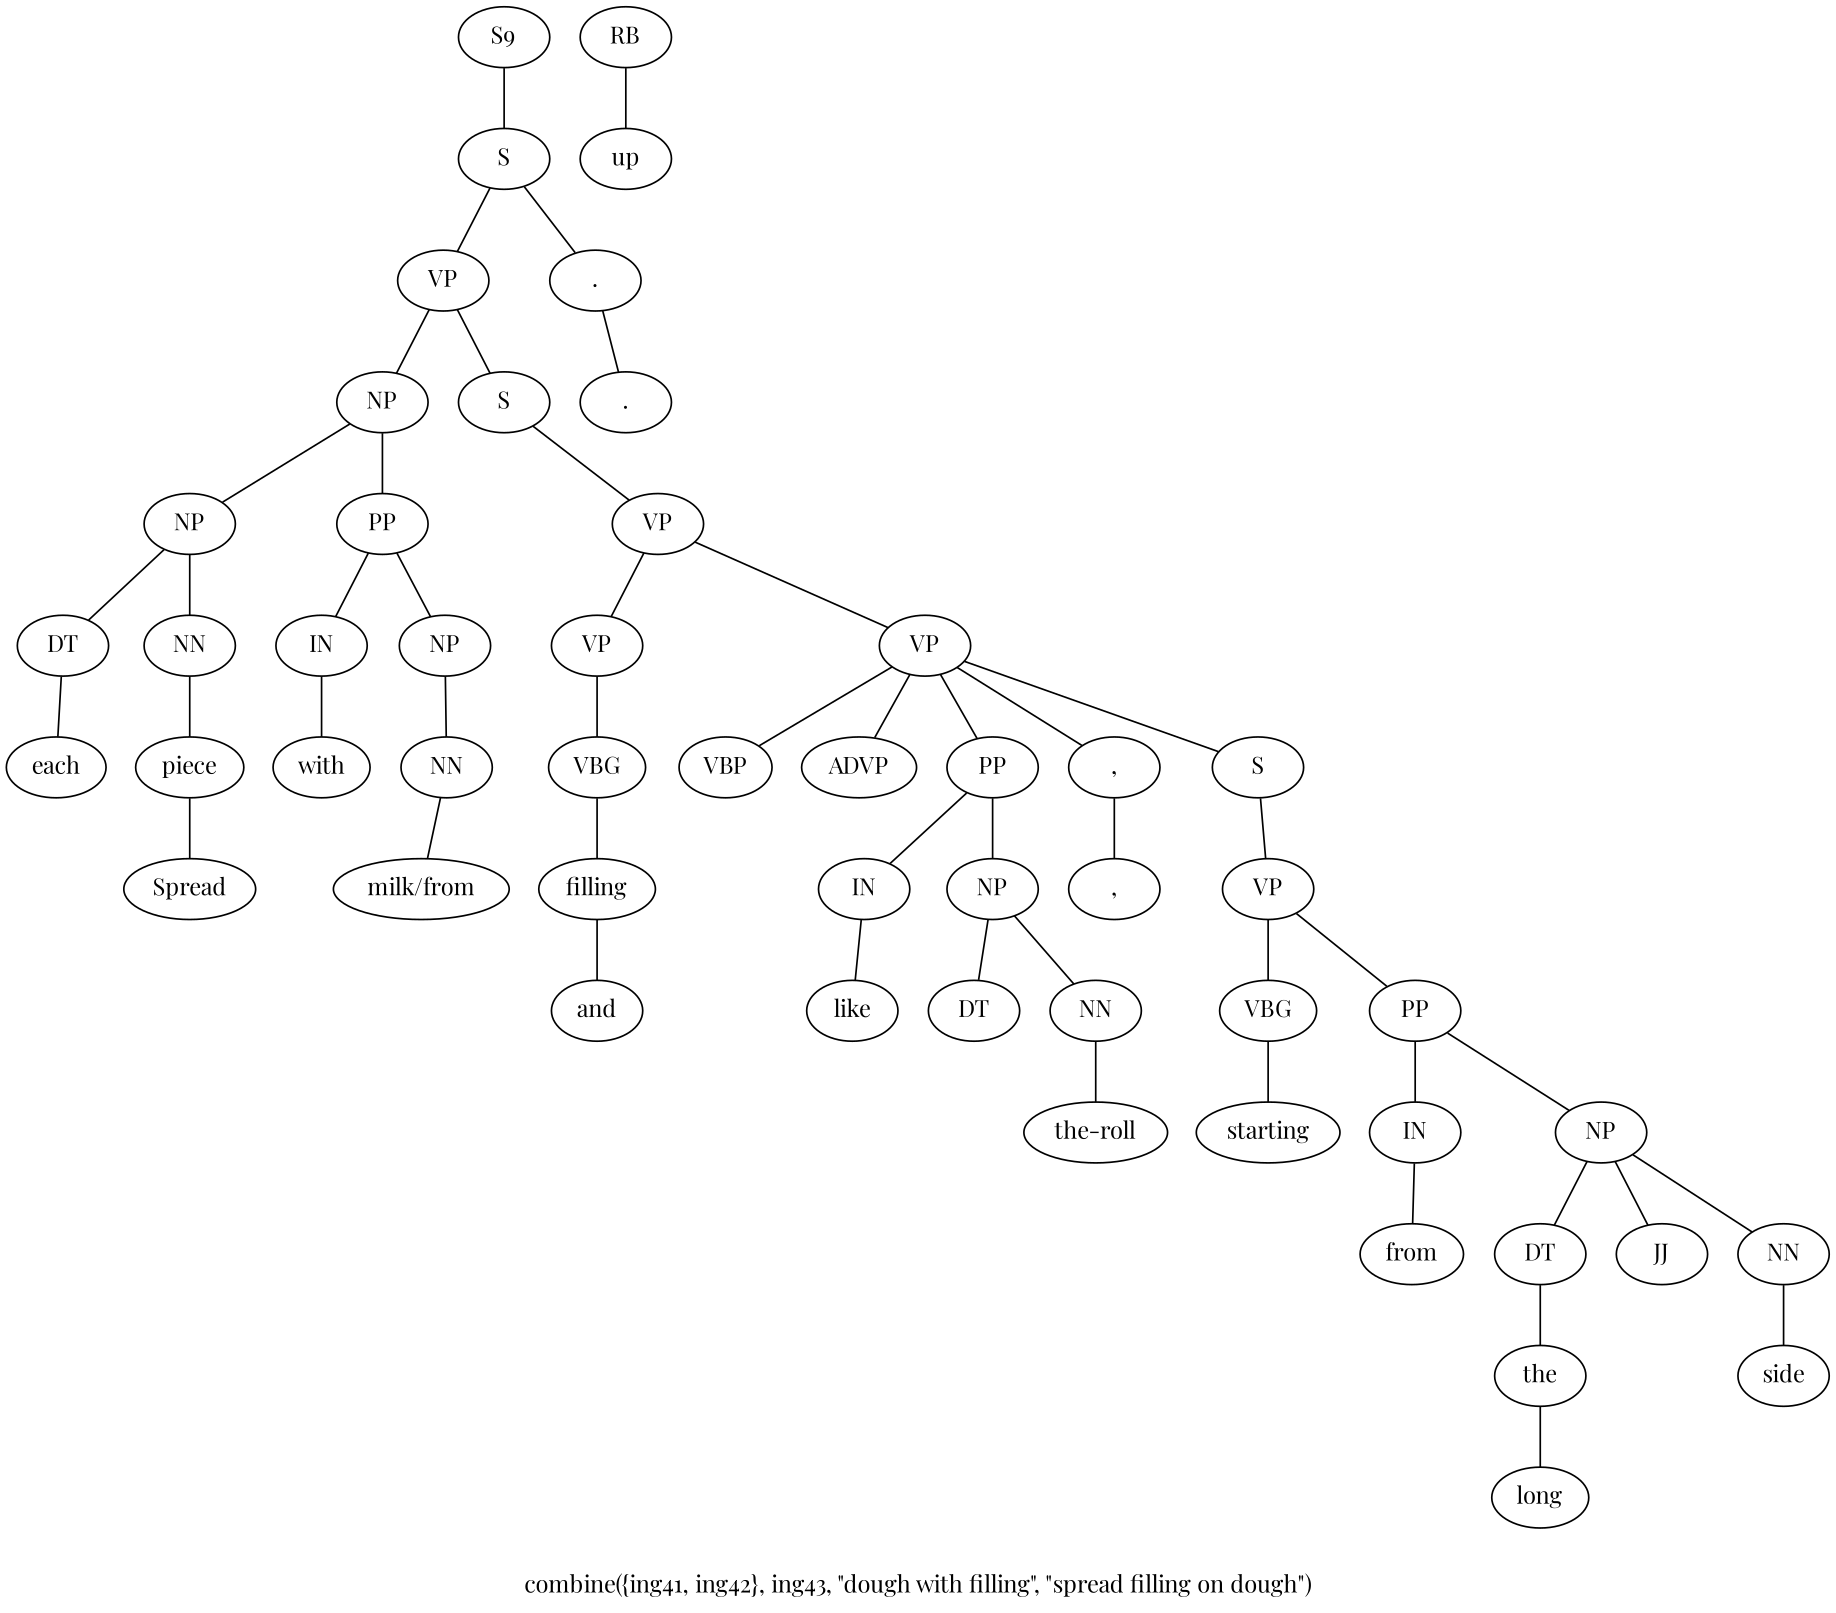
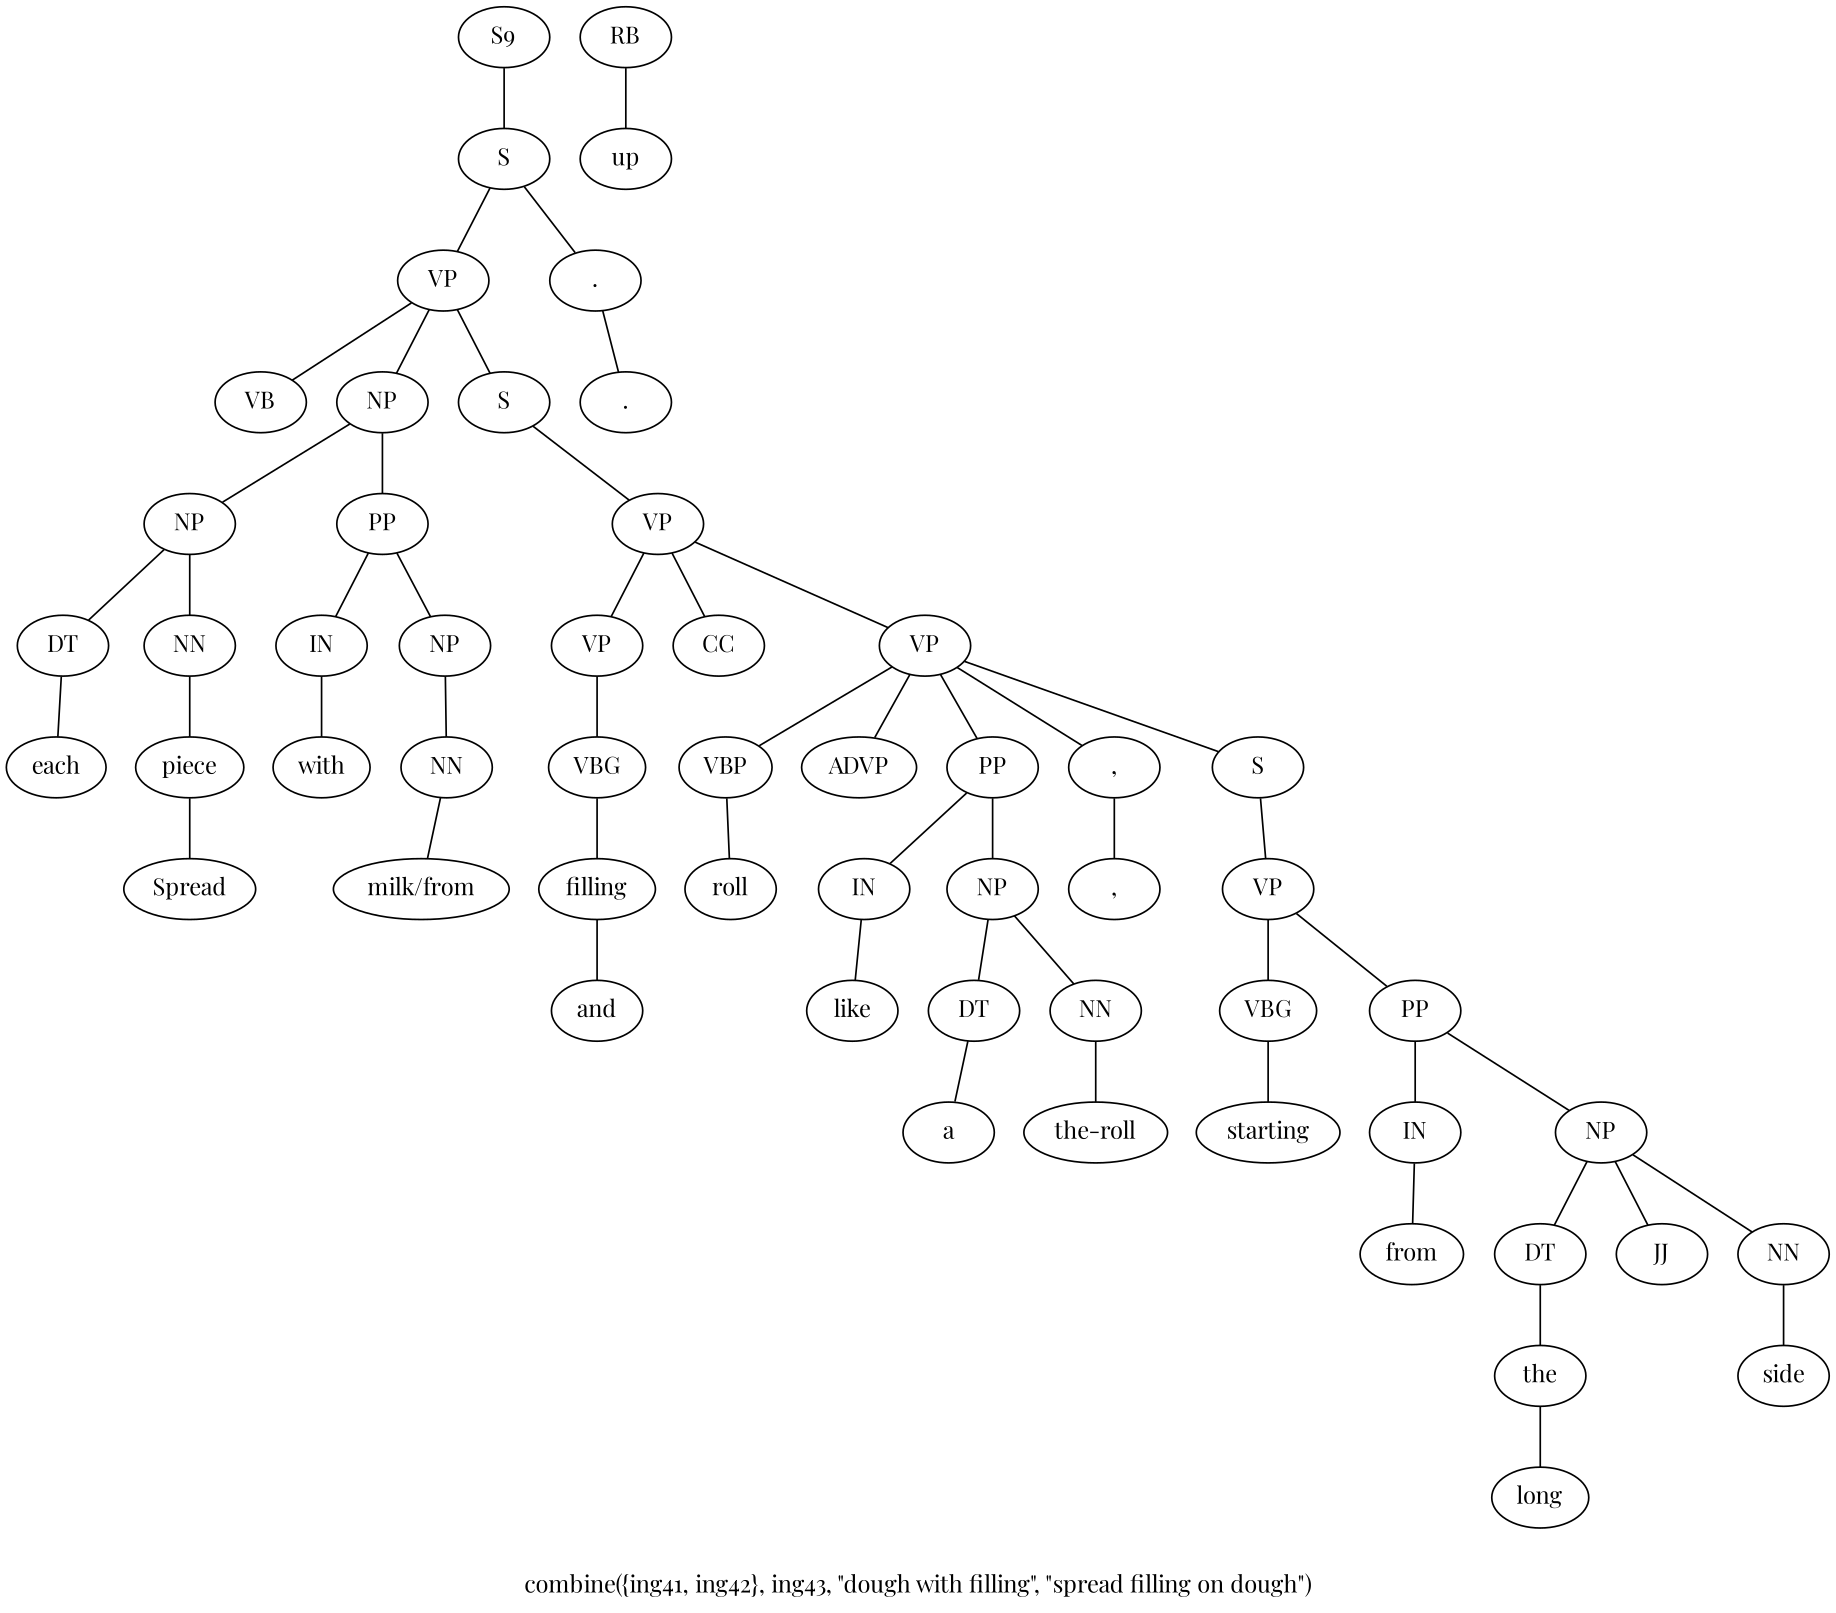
none -> (261, 402)
none -> (719, 646)
none -> (731, 889)
none -> (949, 1132)
